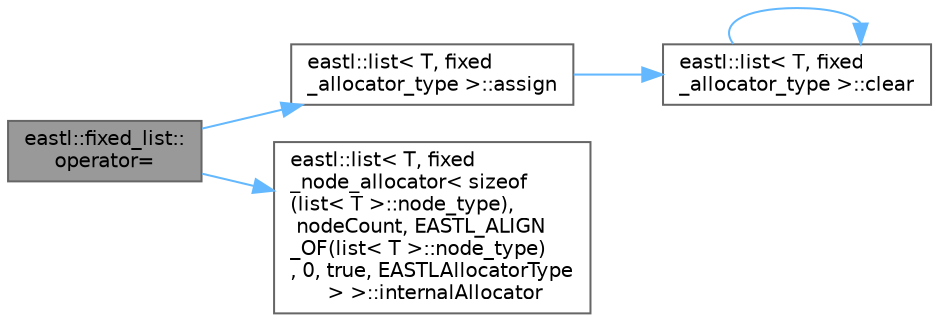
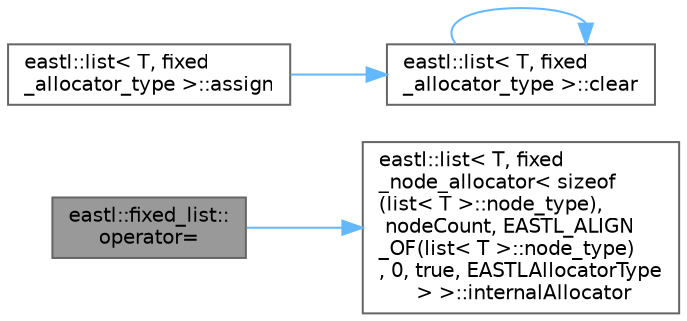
(242, 119) -> none
